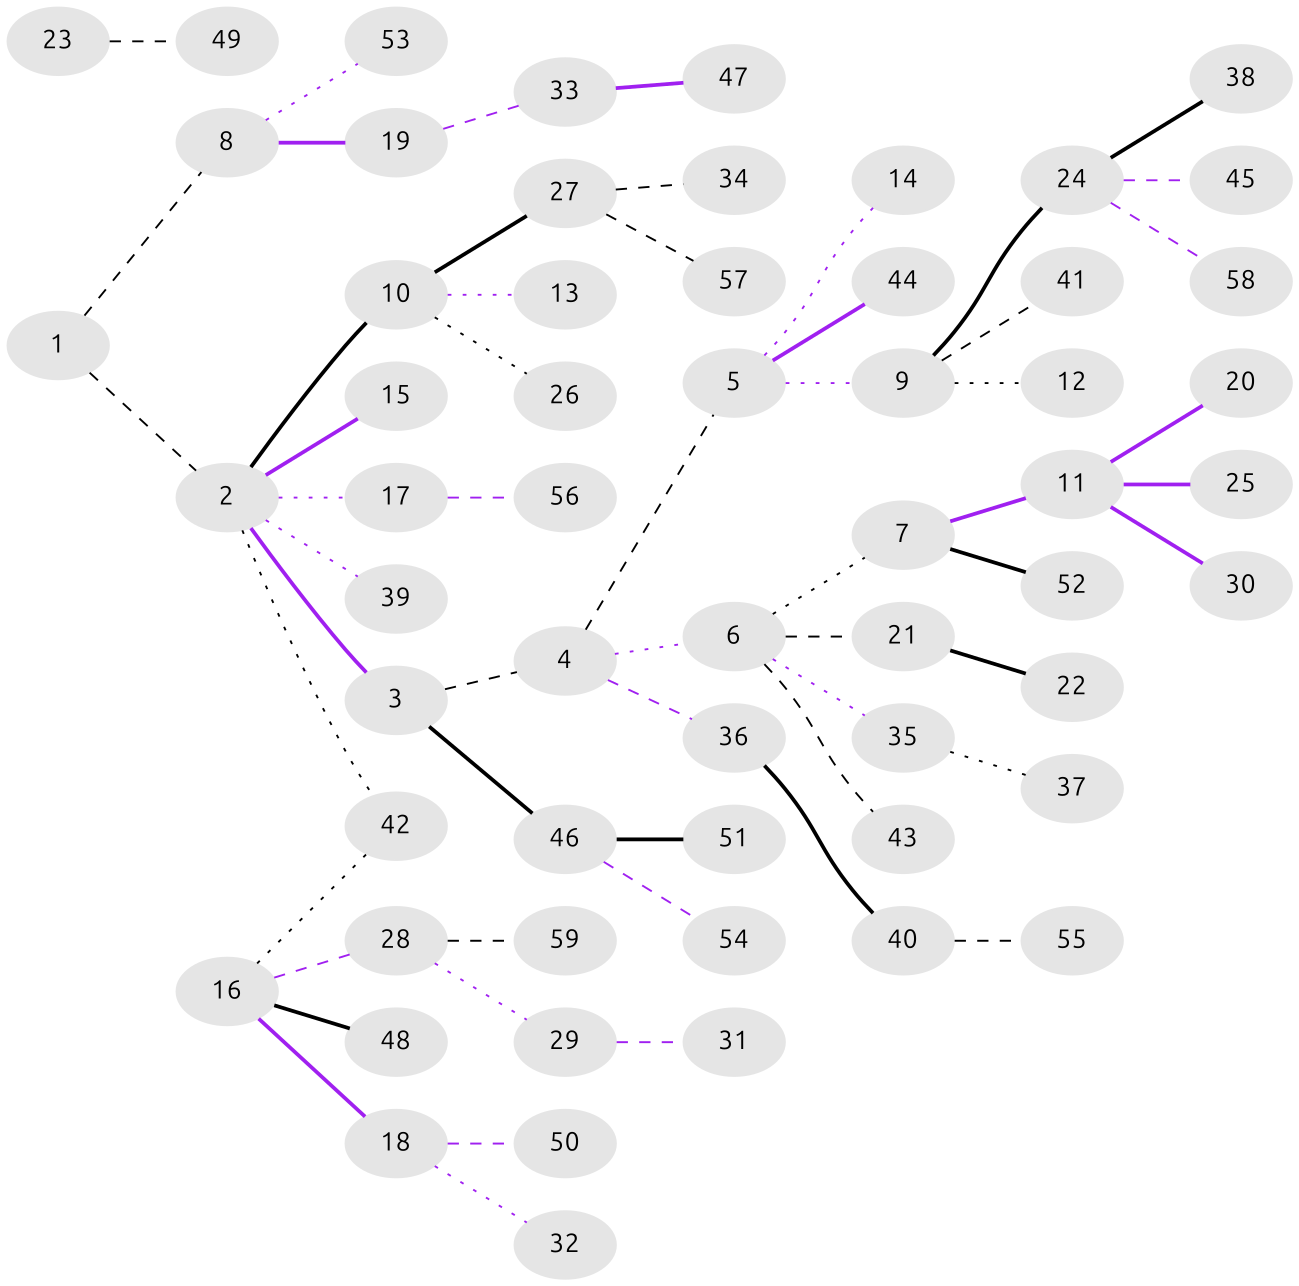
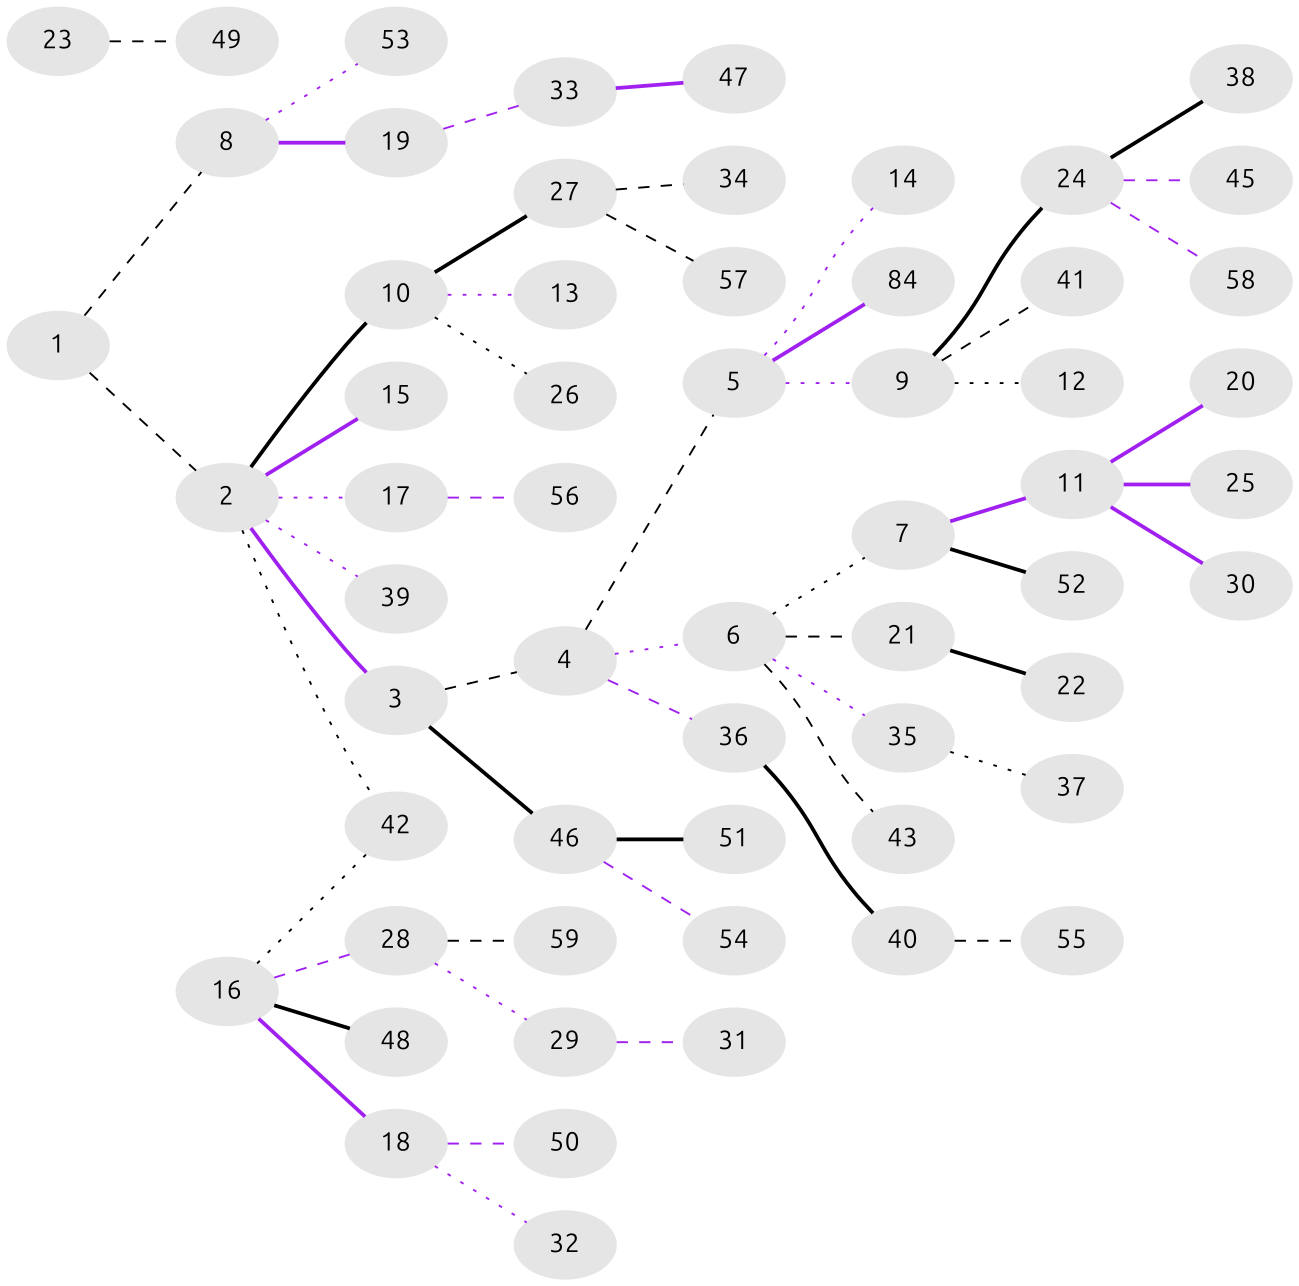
(903, 282) -> (903, 282)
